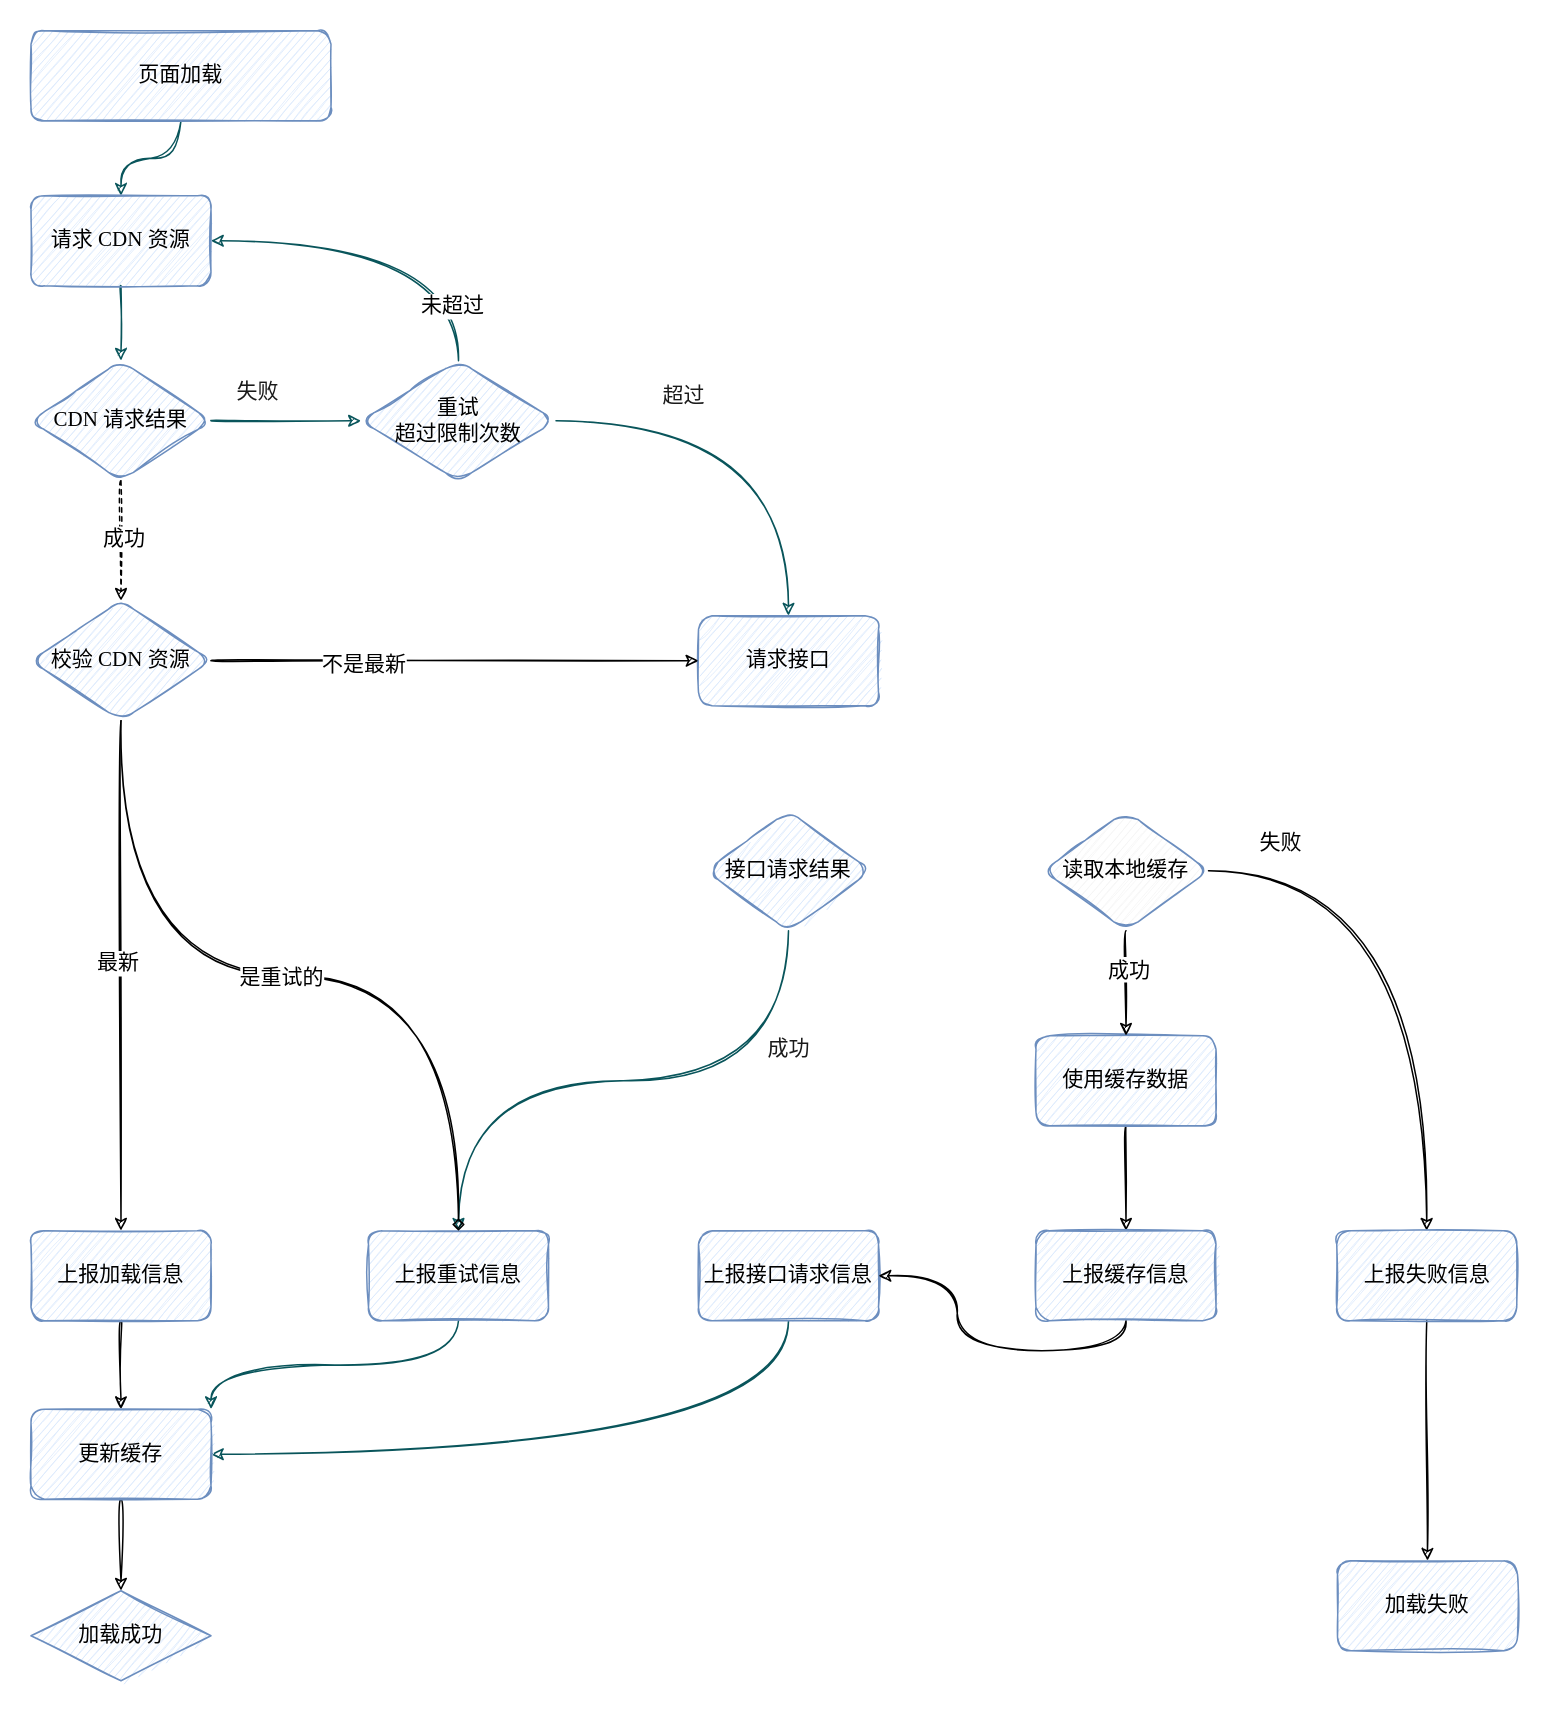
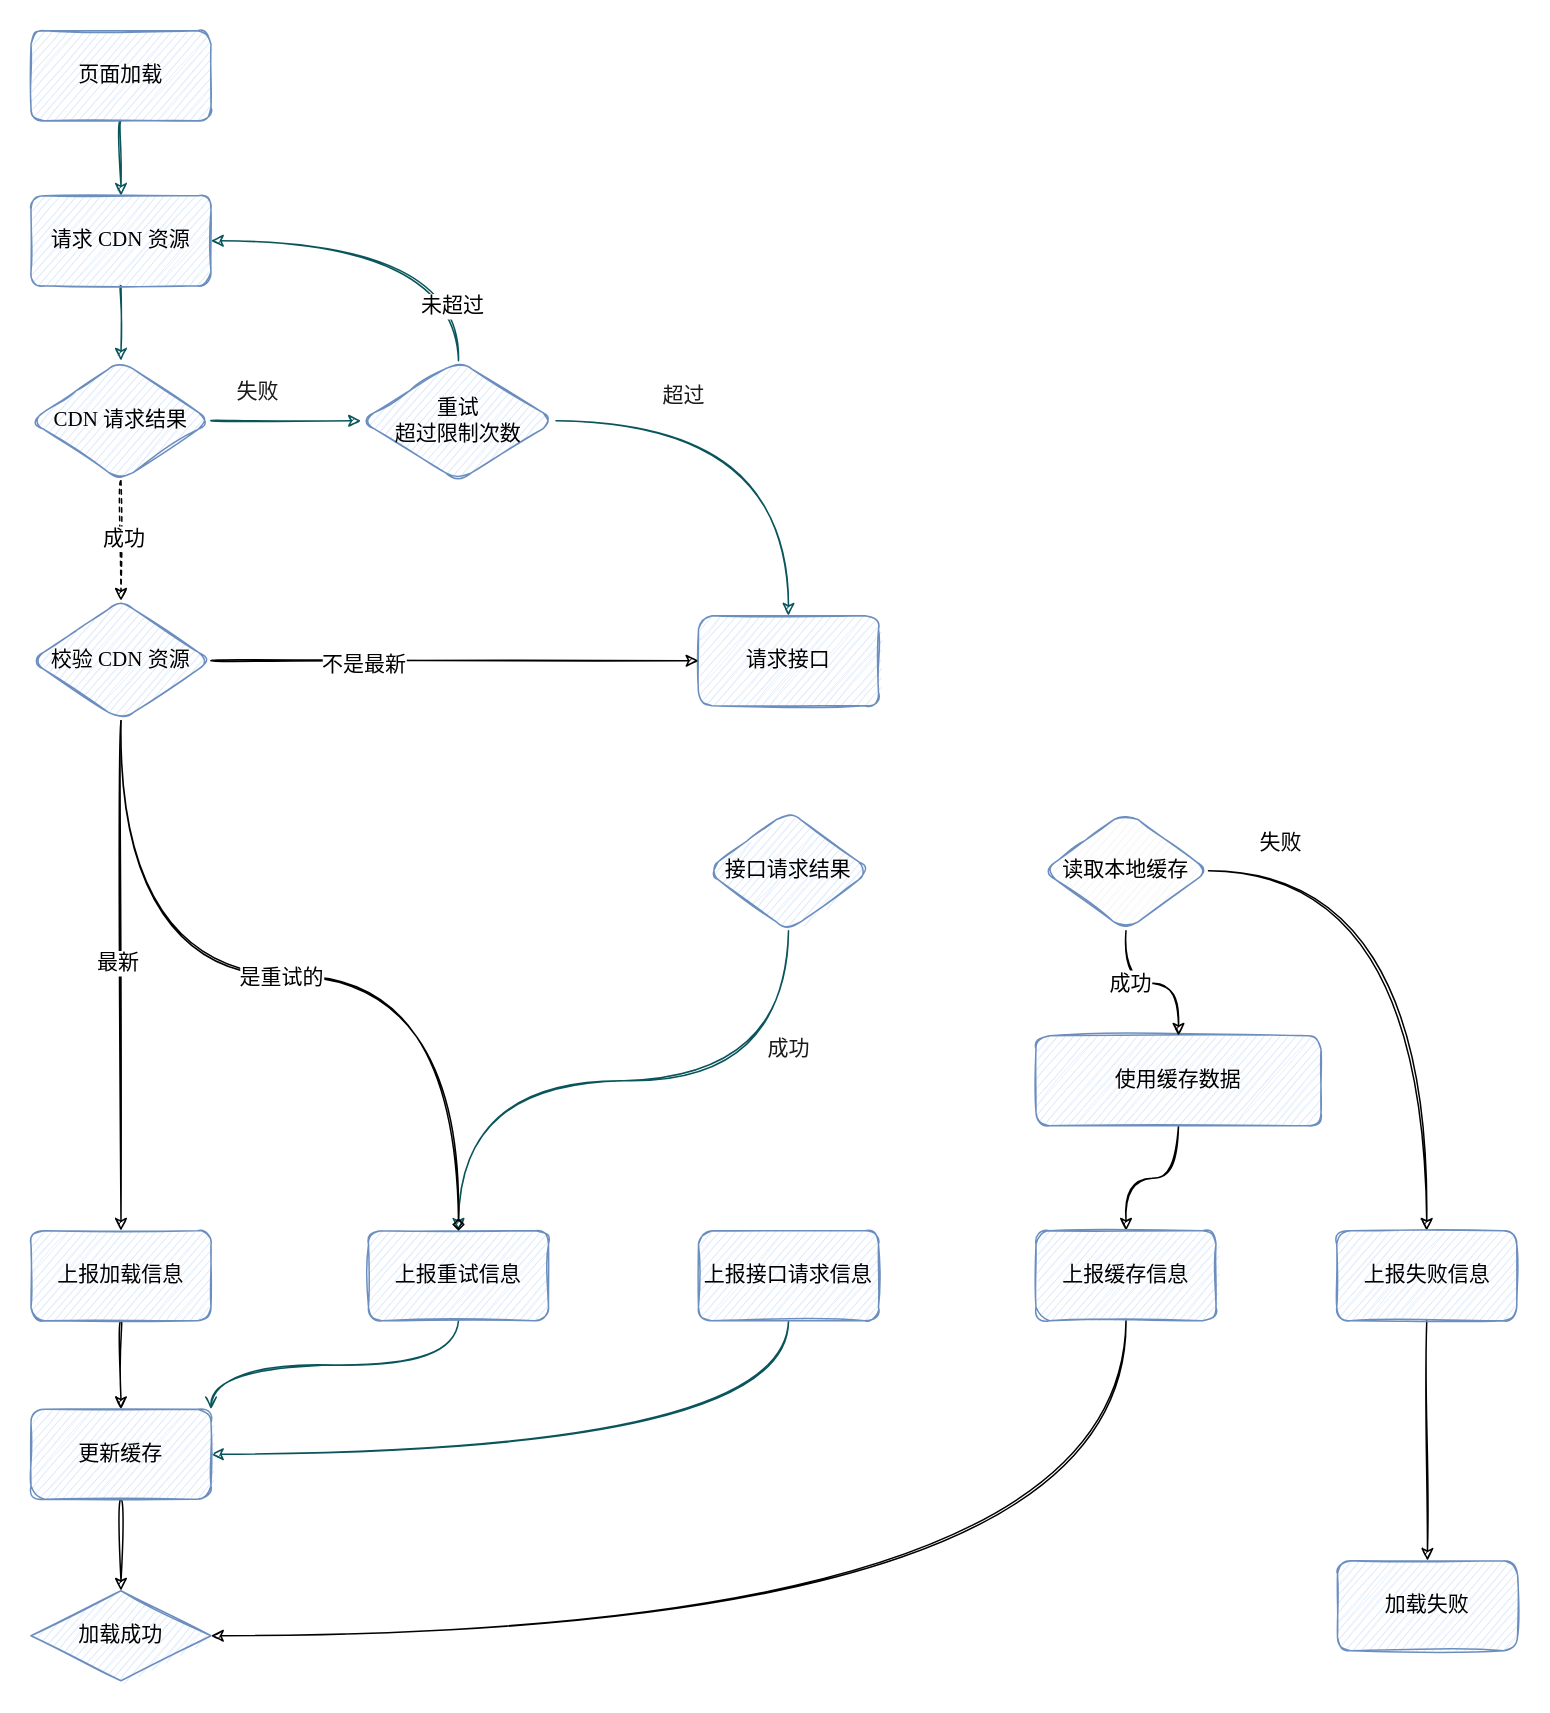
(181, 76) -> (121, 76)
(1126, 1081) -> (1178, 1081)
(996, 1347) -> (735, 1597)
(251, 1372) -> (249, 1373)
